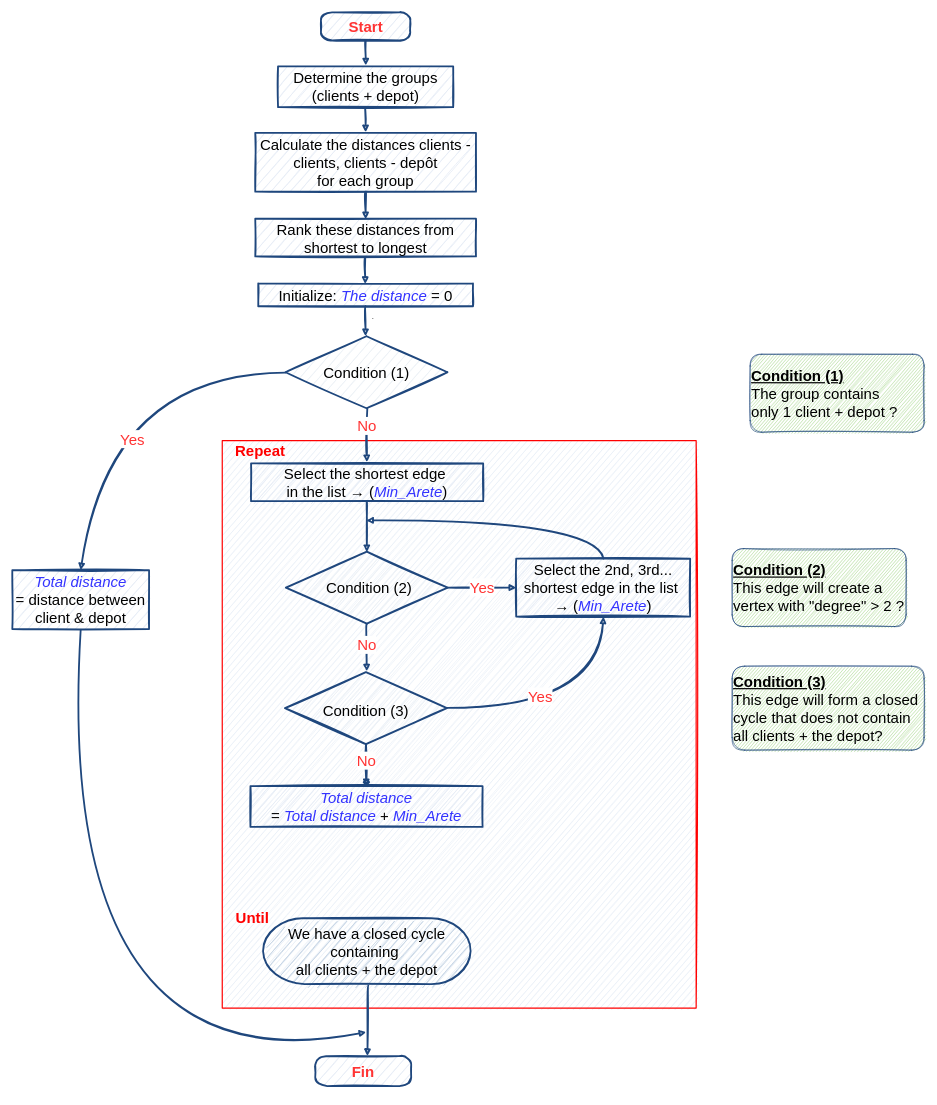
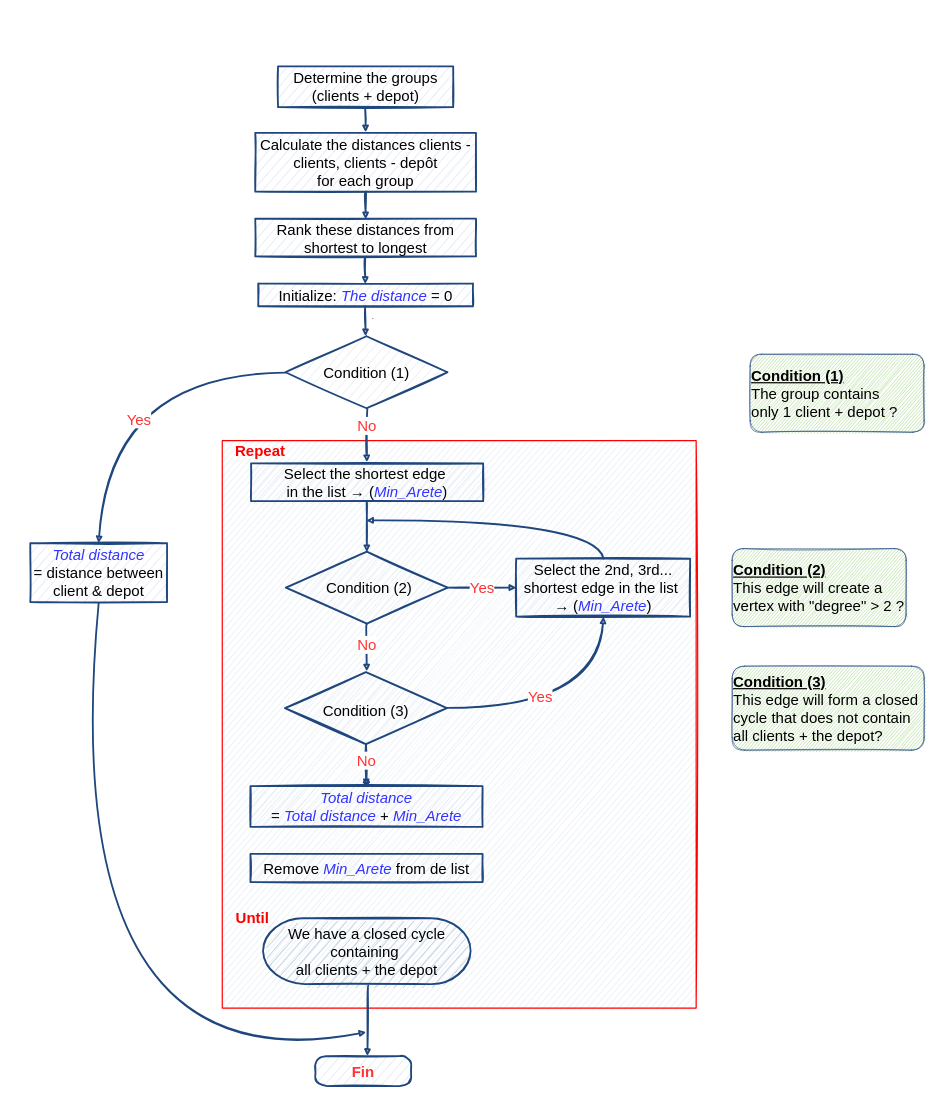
(366, 26) -> none
(366, 51) -> none
(81, 600) -> (99, 573)
none -> (367, 868)
